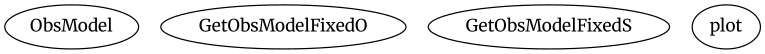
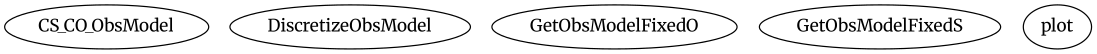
(72, 27) -> (350, 27)
none -> (107, 27)
